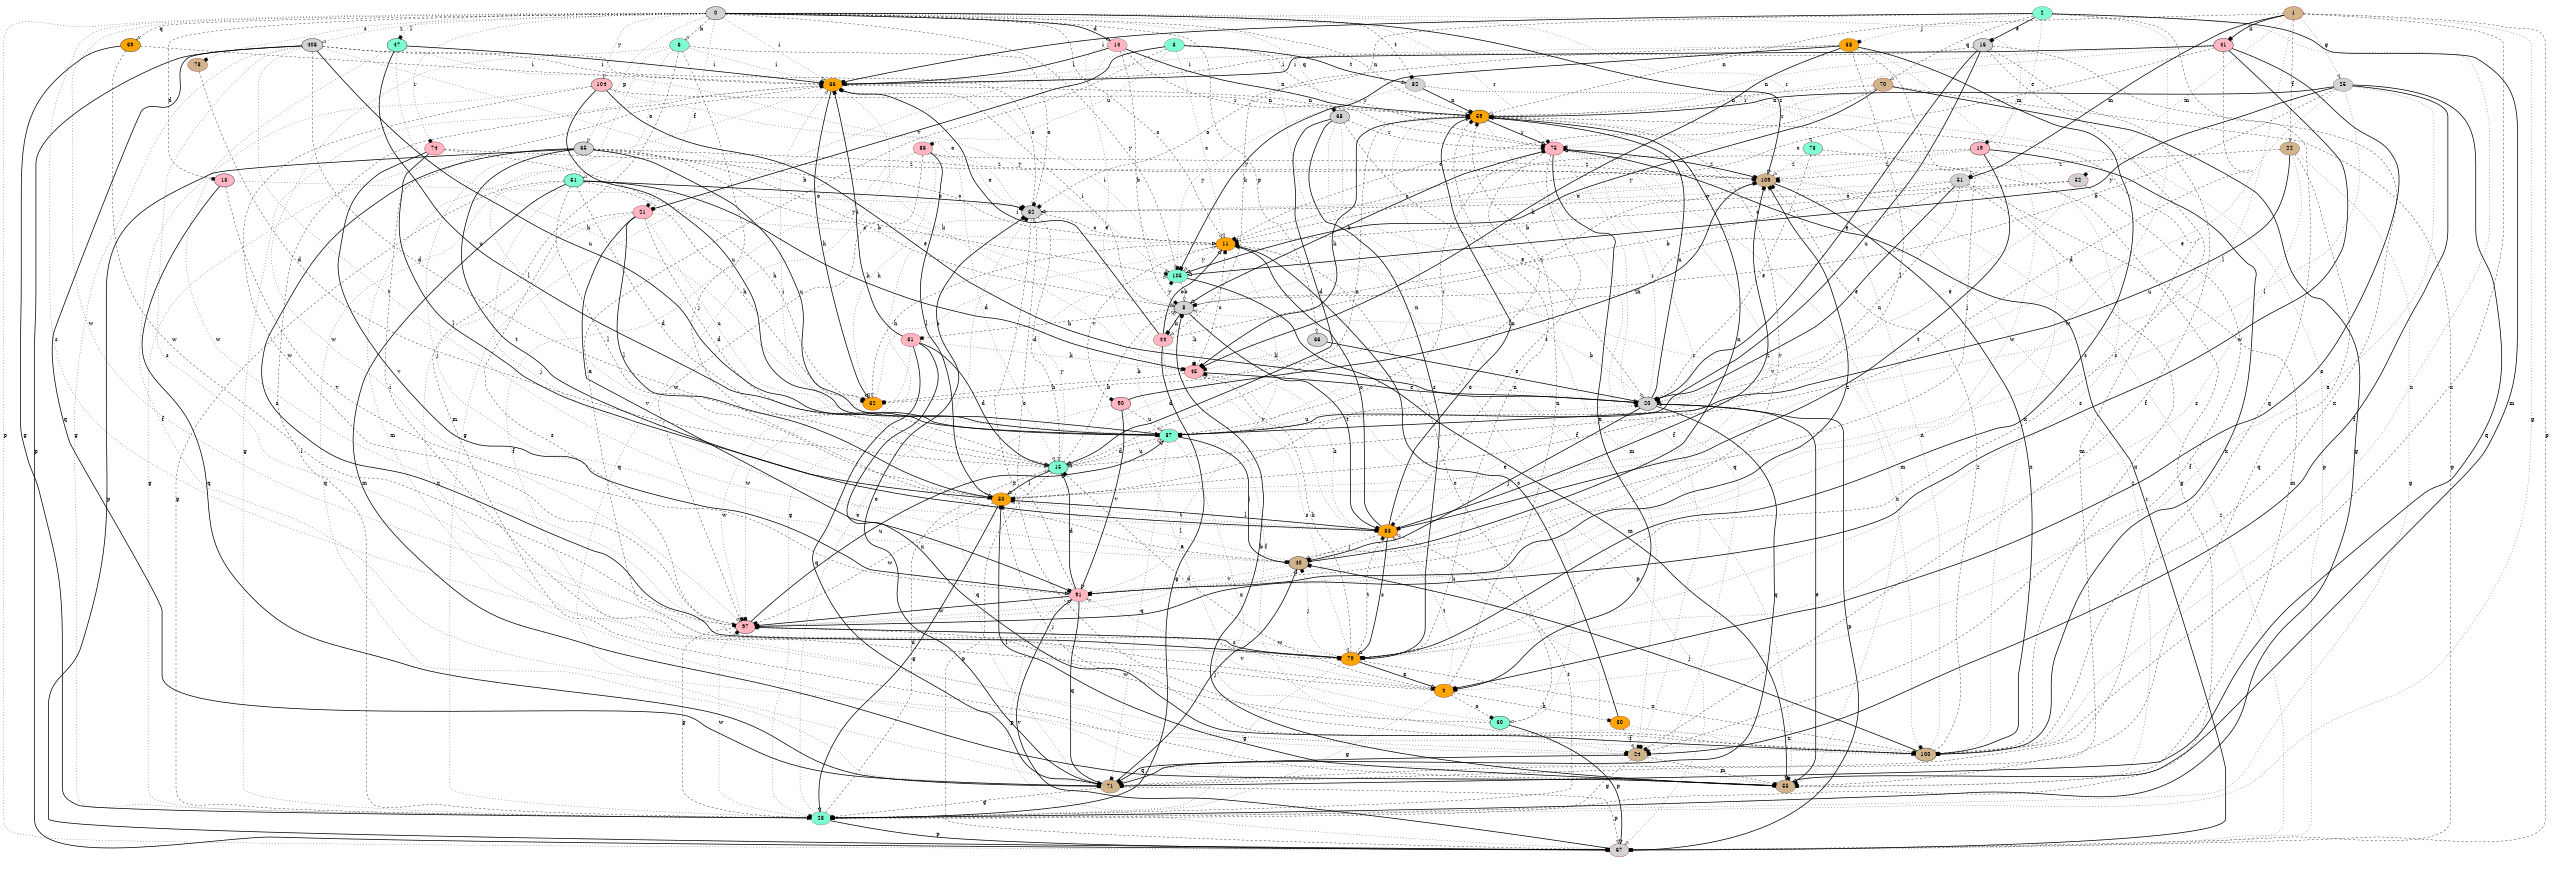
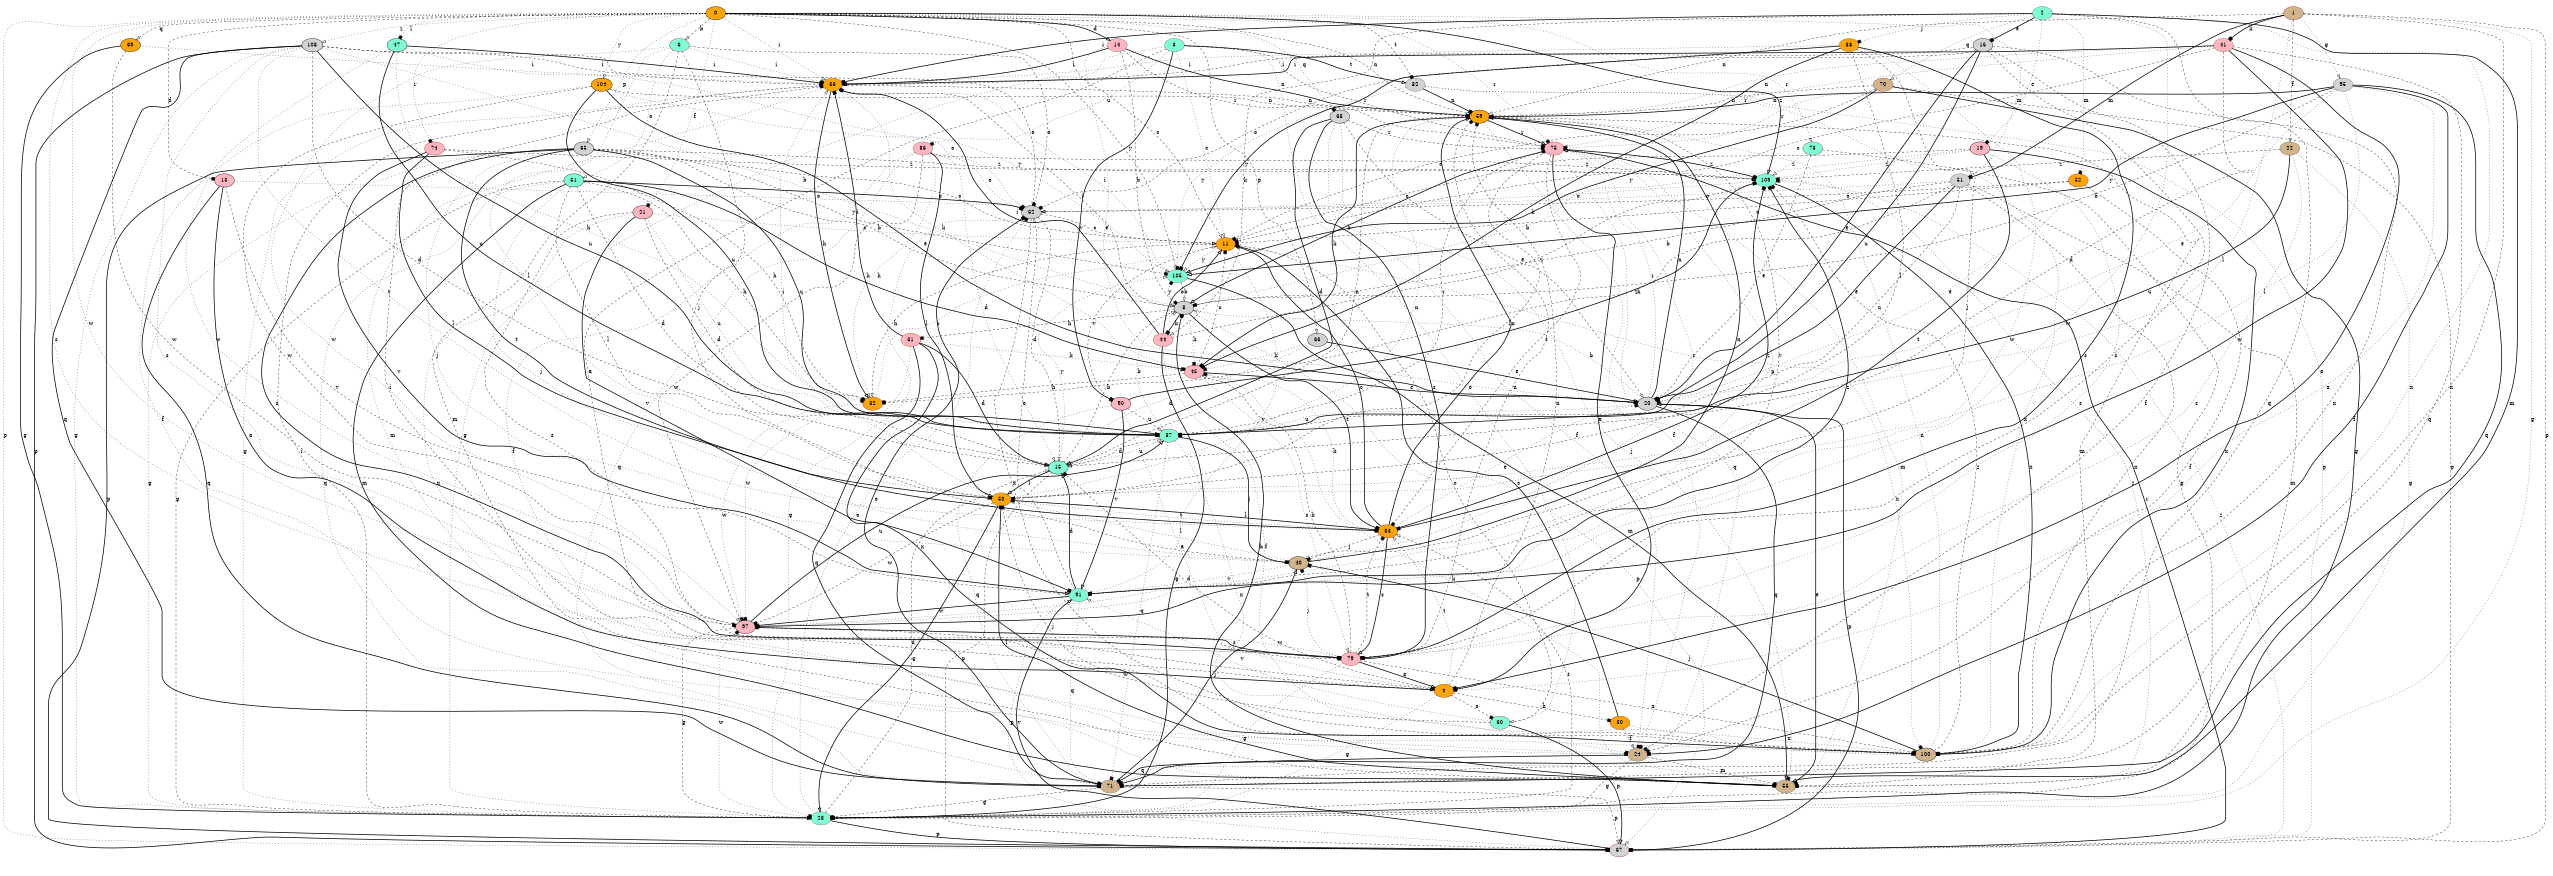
(716, 13) -> (716, 13)
(1961, 41) -> (1961, 41)
(312, 45) -> (312, 45)
(2223, 45) -> (2223, 45)
(198, 65) -> none
(1425, 67) -> (1377, 83)
(480, 69) -> (480, 69)
(602, 85) -> (602, 85)
(2343, 85) -> (2343, 85)
(2182, 100) -> (2084, 85)
(913, 132) -> (1081, 215)
(1766, 180) -> (1766, 180)
(2078, 180) -> (2078, 180)
(643, 212) -> (643, 212)
(1773, 372) -> (1773, 372)
(798, 423) -> none
(1632, 452) -> (1632, 452)
(1481, 496) -> none
(1079, 595) -> (1079, 595)
none -> (681, 646)
(1351, 659) -> (1351, 659)
(1071, 698) -> (1071, 698)
(1500, 723) -> (1500, 723)
(1956, 765) -> (2122, 746)
